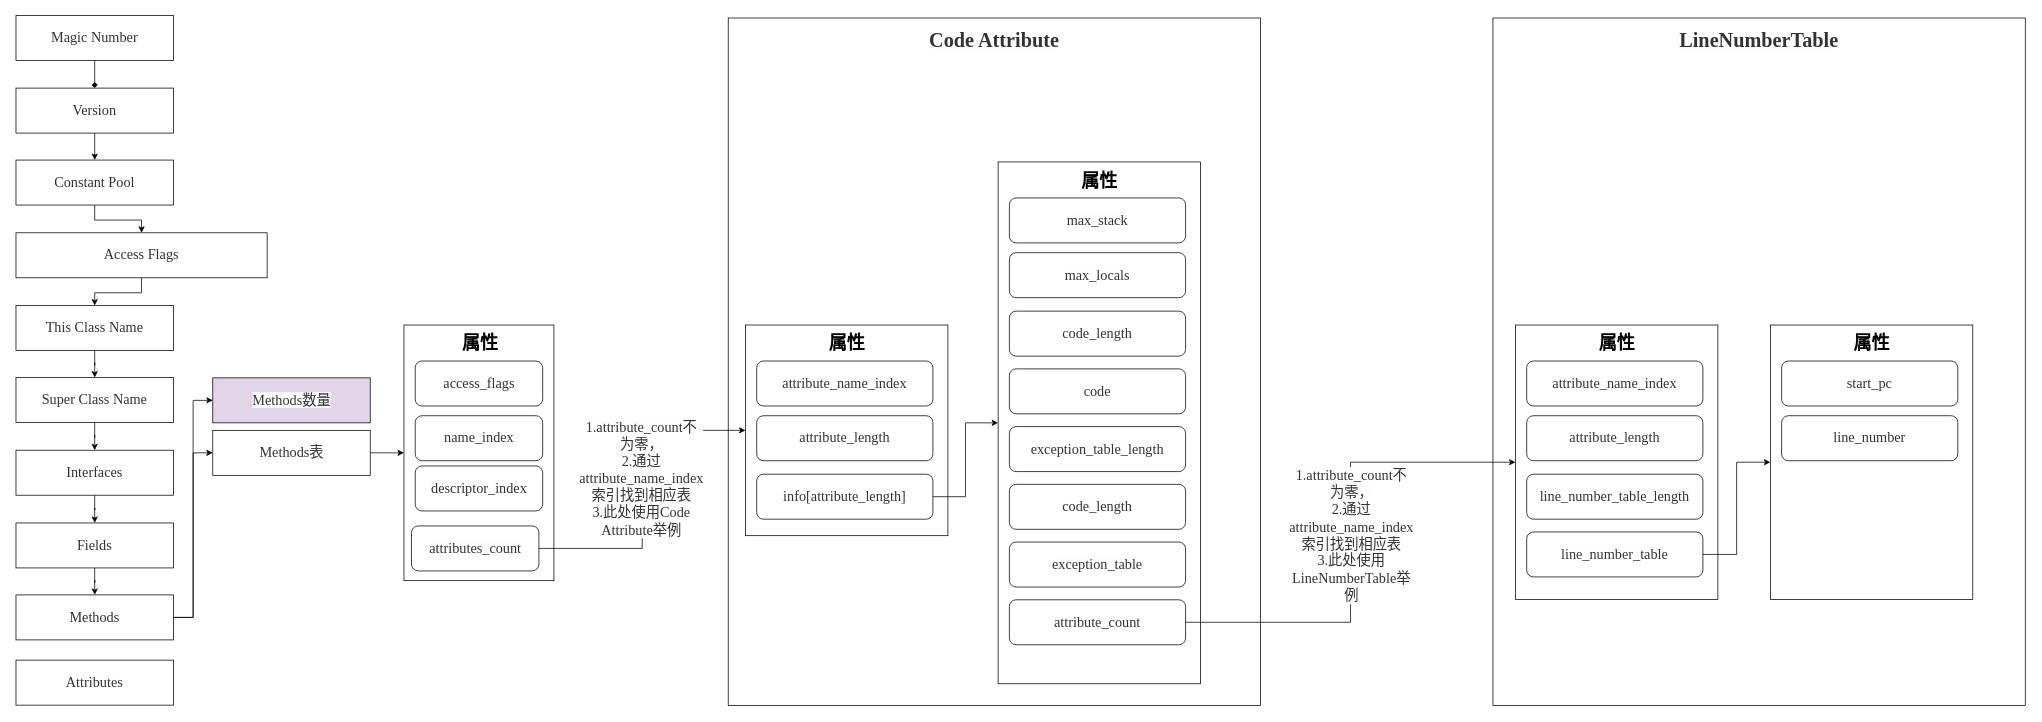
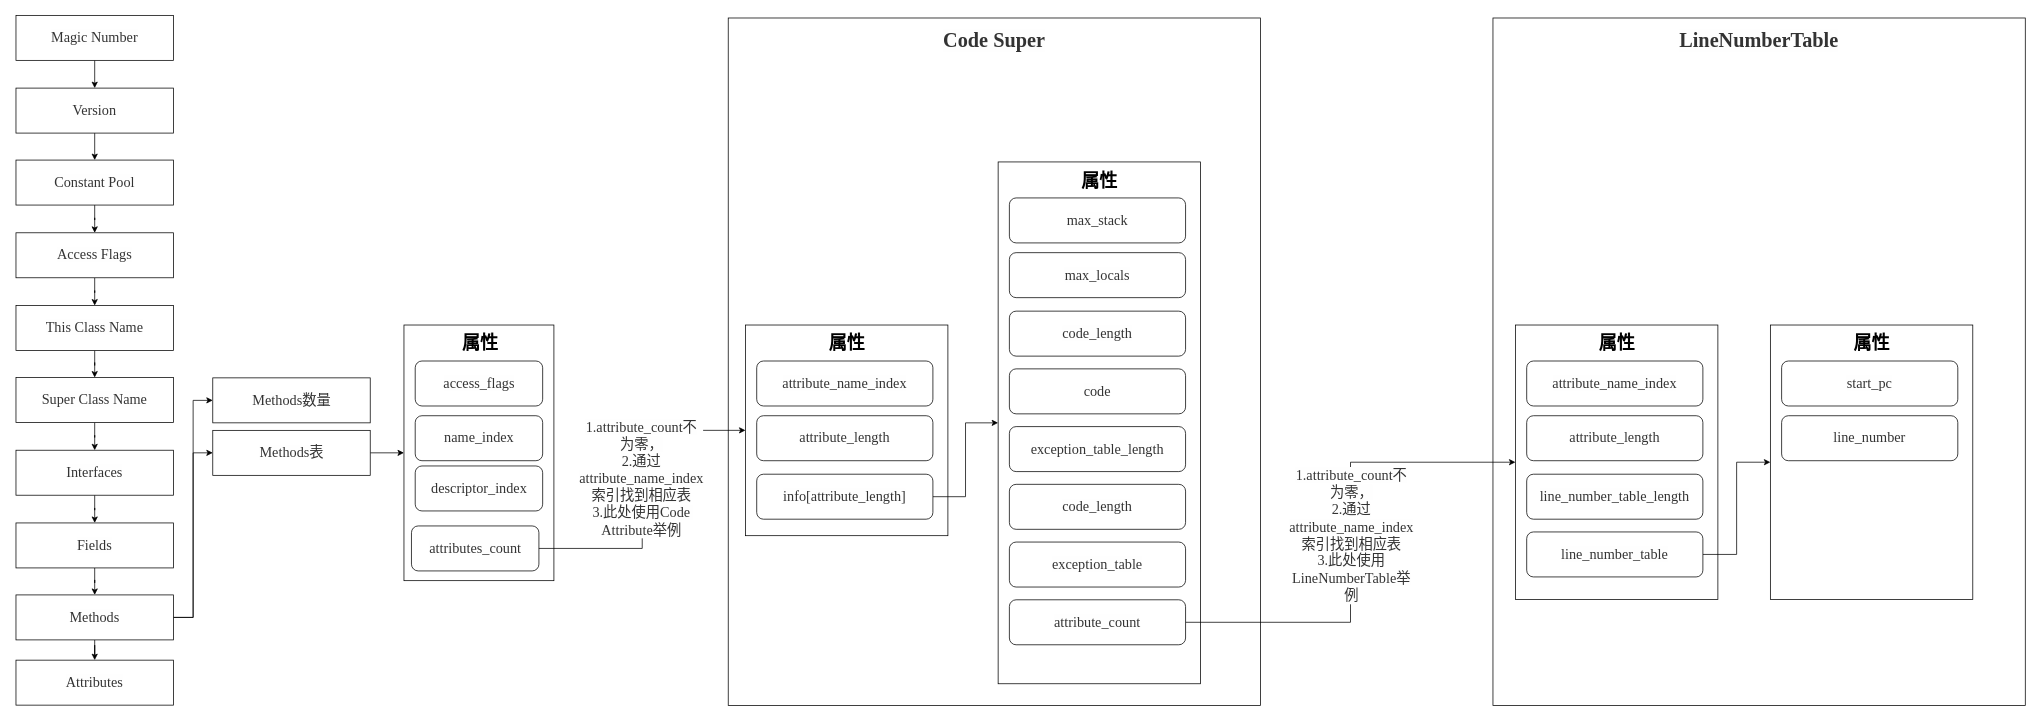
(994, 41) -> (994, 41)
(94, 81) -> (94, 81)
(141, 255) -> (94, 255)
(291, 401) -> (291, 401)
none -> (94, 653)
